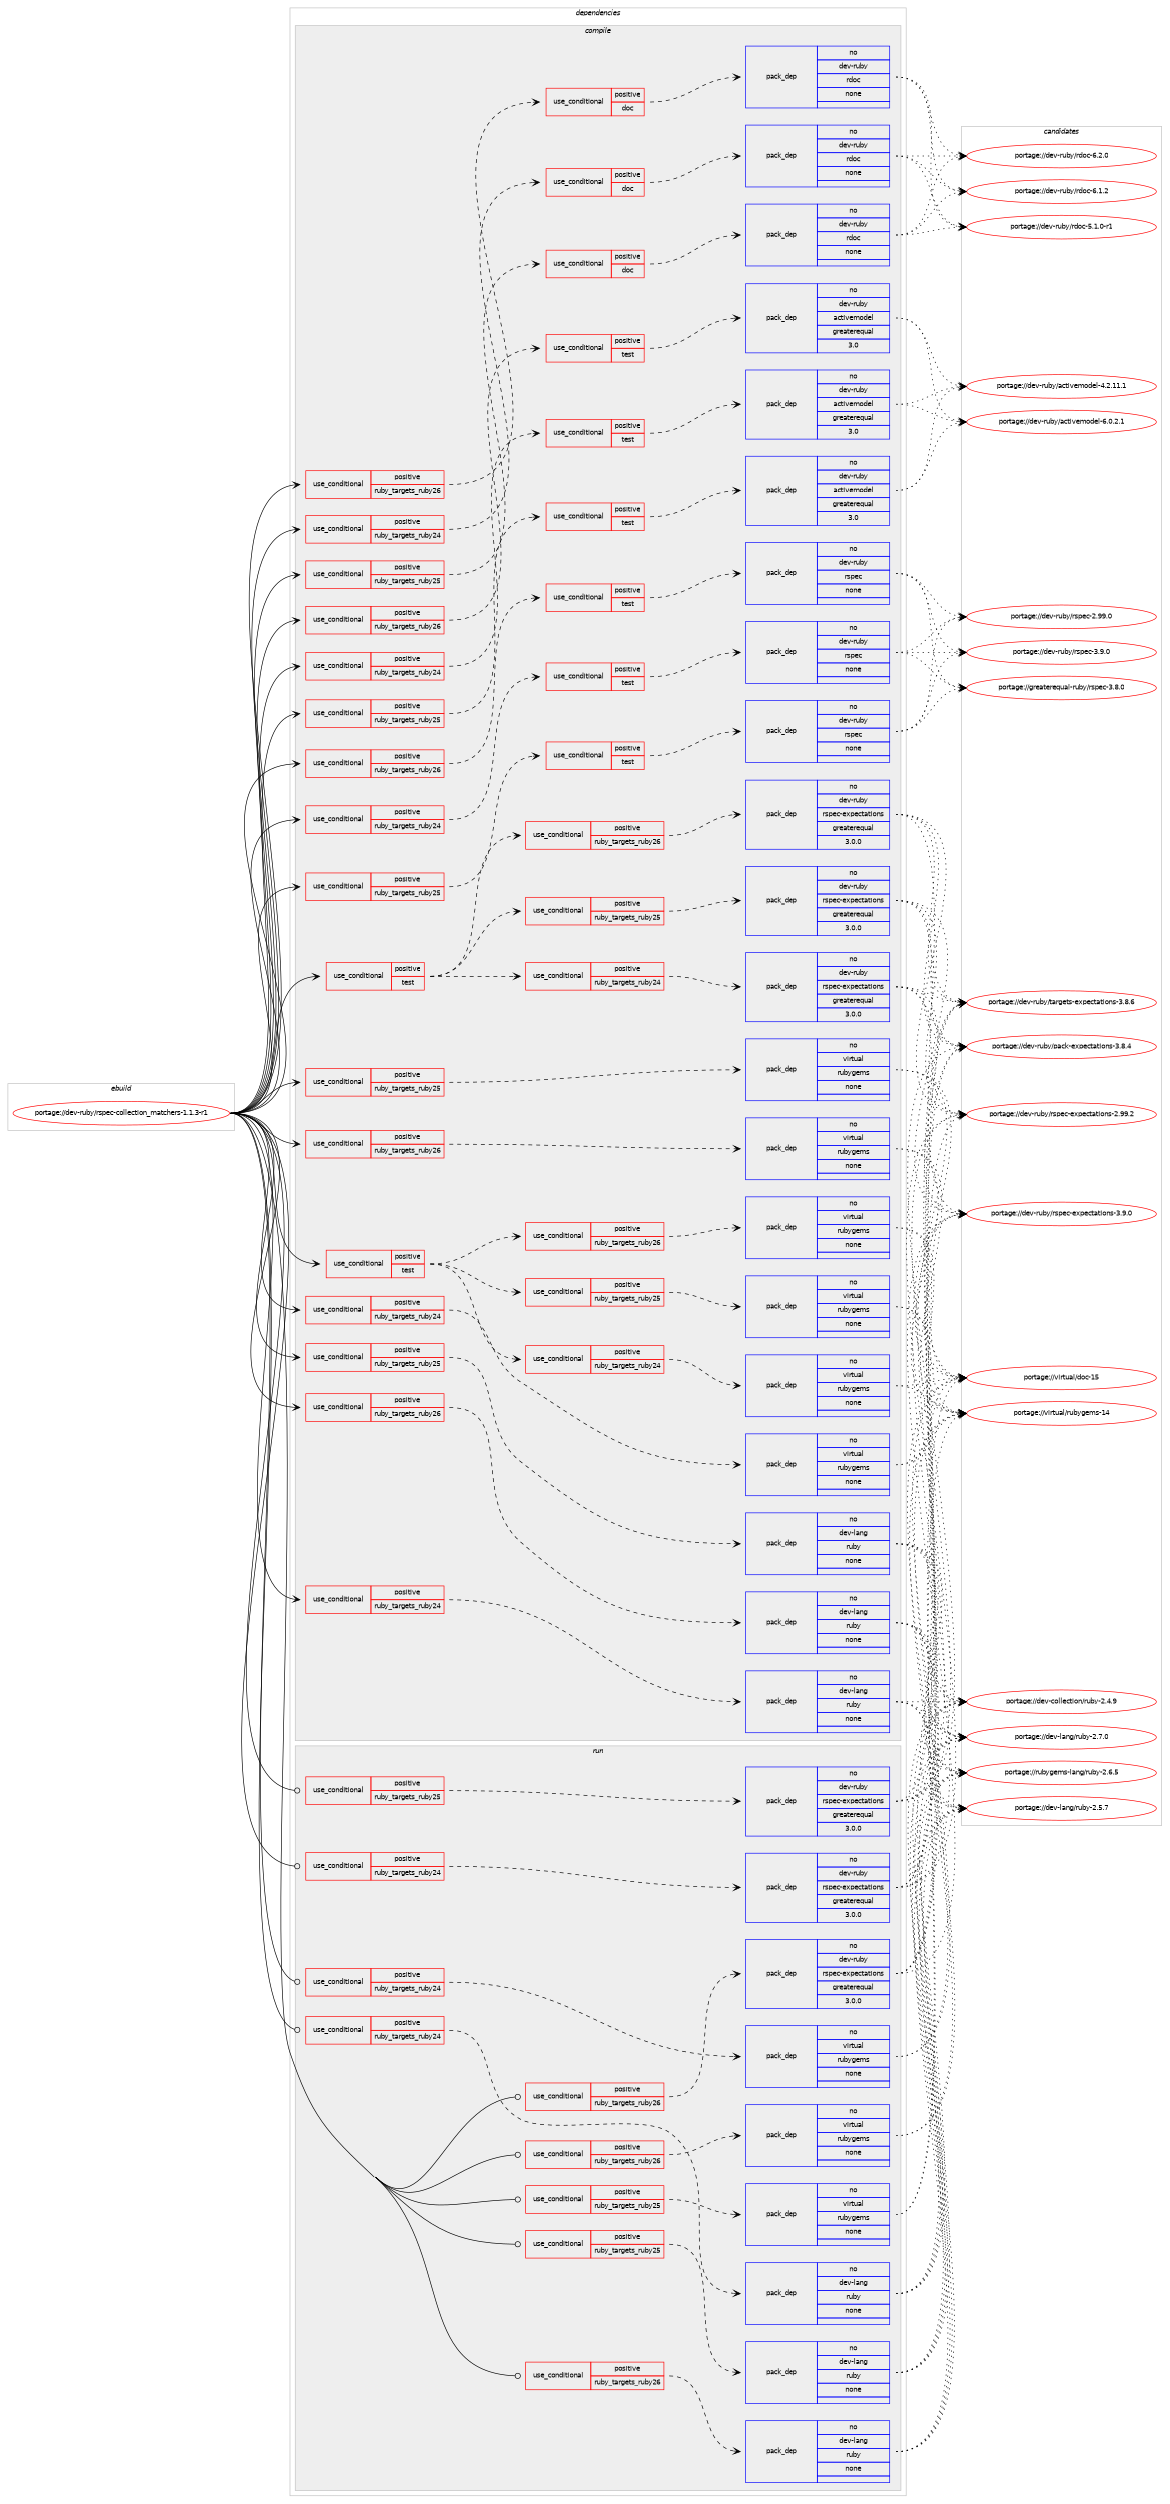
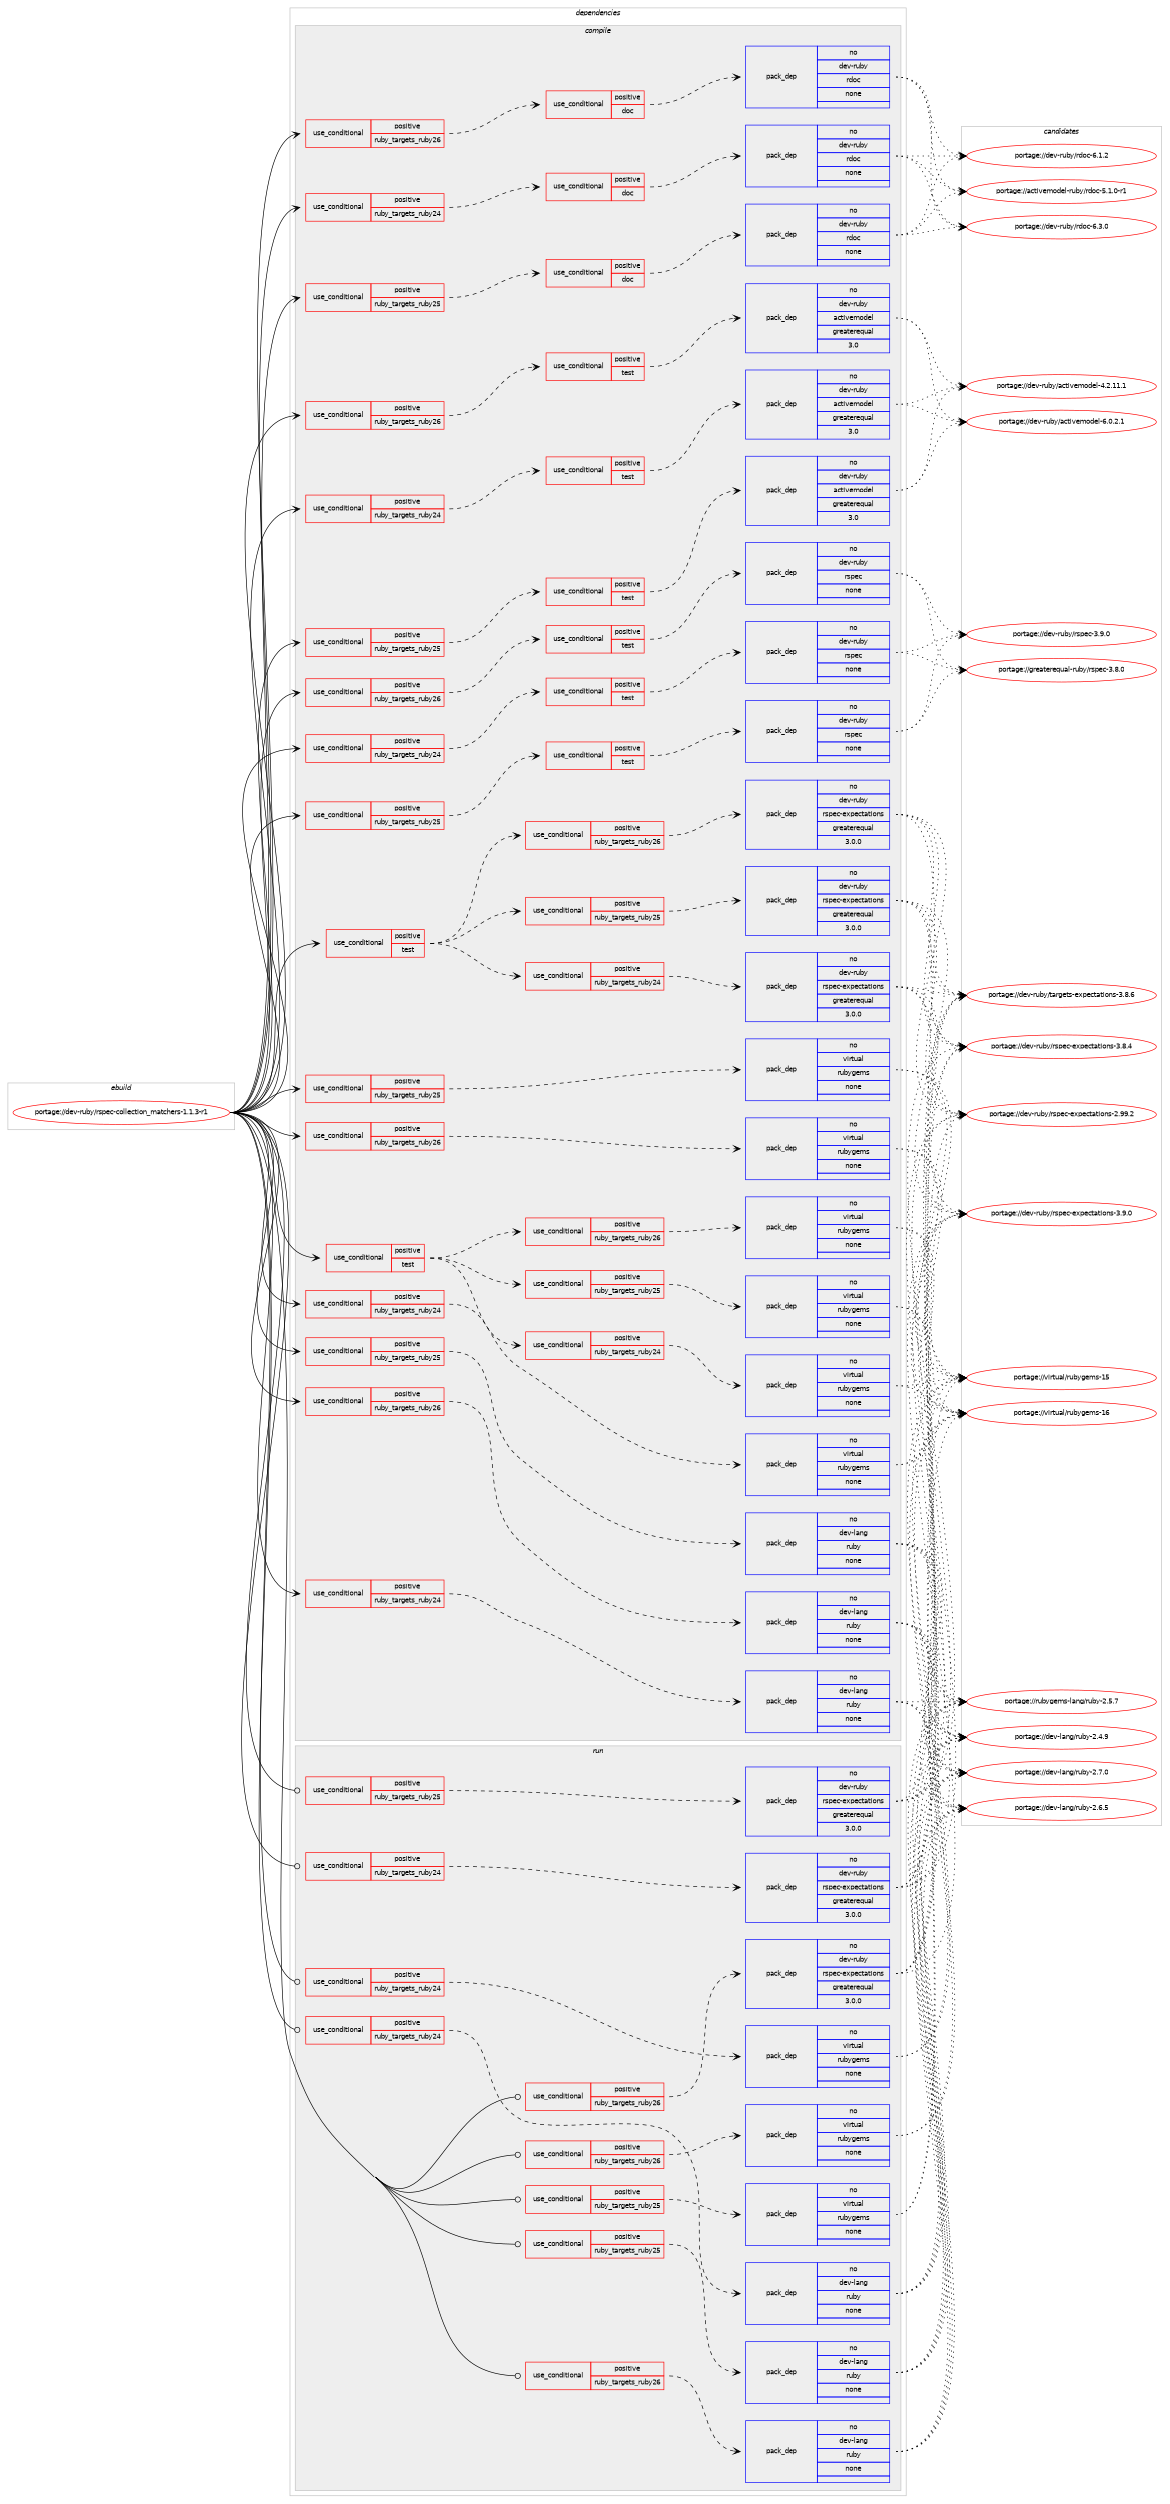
(1062, 156) -> (1062, 227)
(1062, 227) -> (1062, 192)
(1062, 617) -> none
(1062, 1047) -> (1062, 1047)
(1062, 1378) -> (1062, 1378)
(1062, 1413) -> (1062, 1413)
(1062, 1702) -> (1062, 1737)
(1062, 1773) -> (1062, 1808)
(1062, 1808) -> (1062, 1702)
